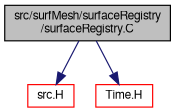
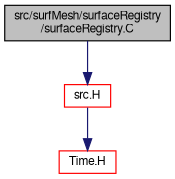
(105, 57) -> (88, 123)
